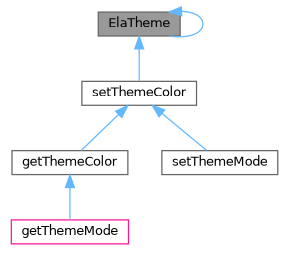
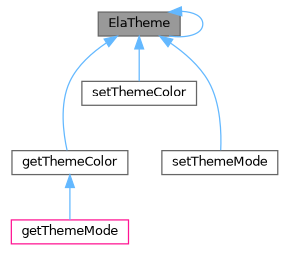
(100, 132) -> (67, 89)
(184, 132) -> (212, 89)
